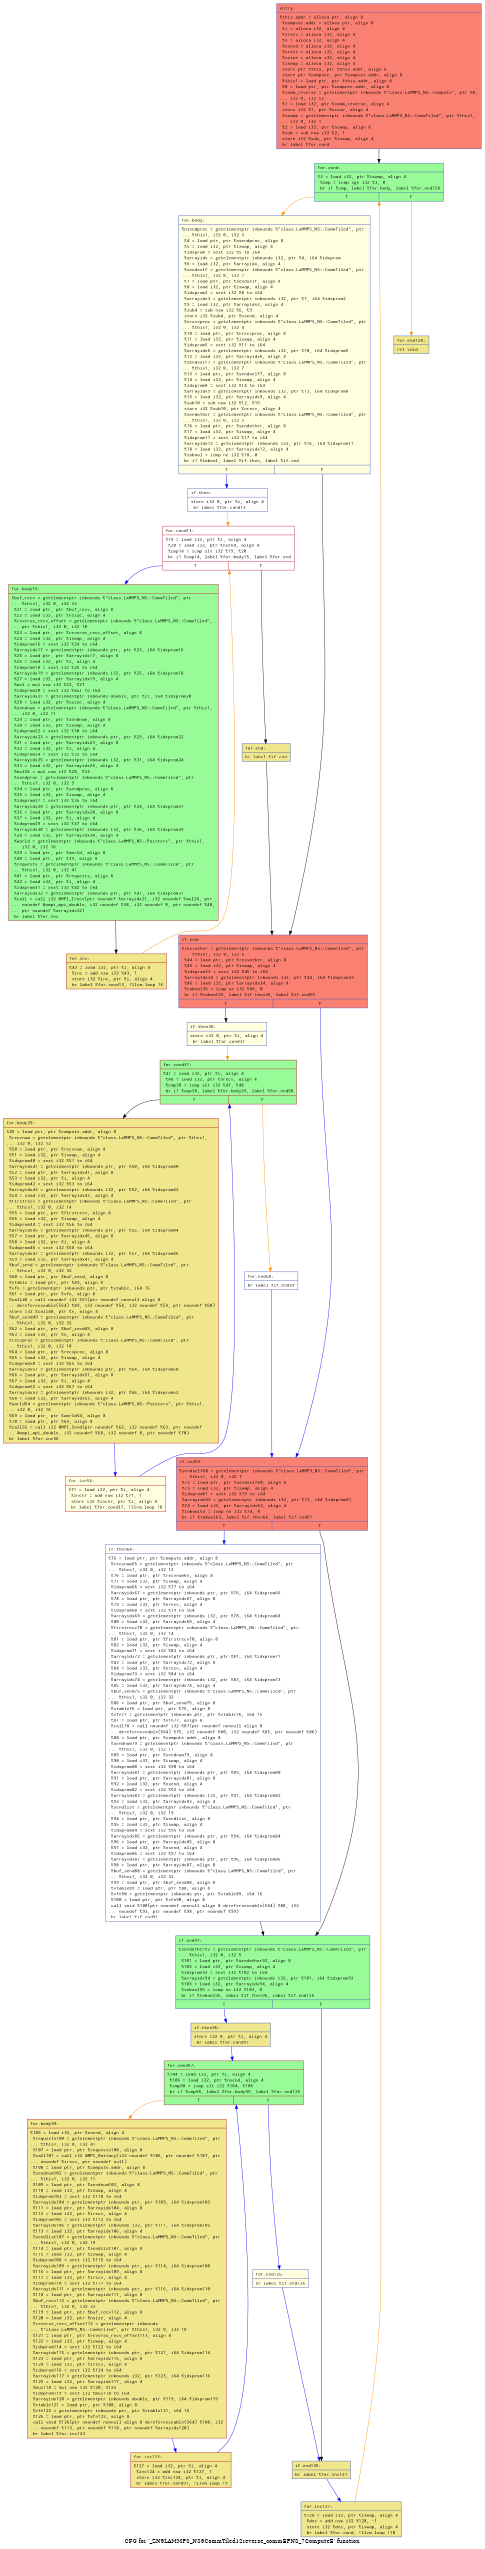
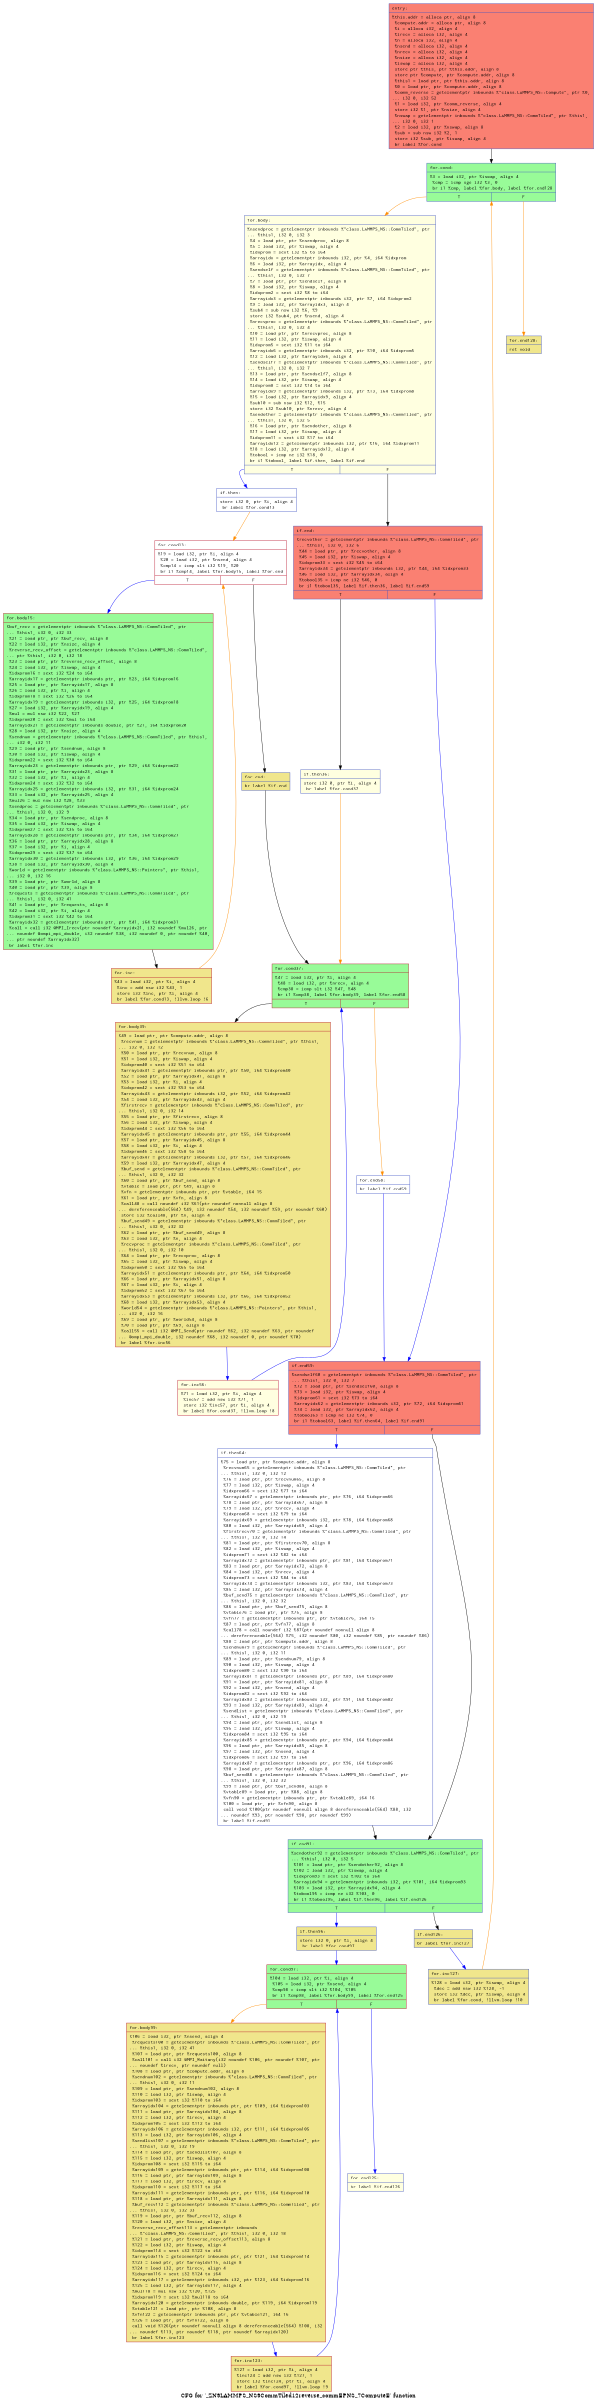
(269, 846) -> (272, 879)
(301, 2372) -> none
